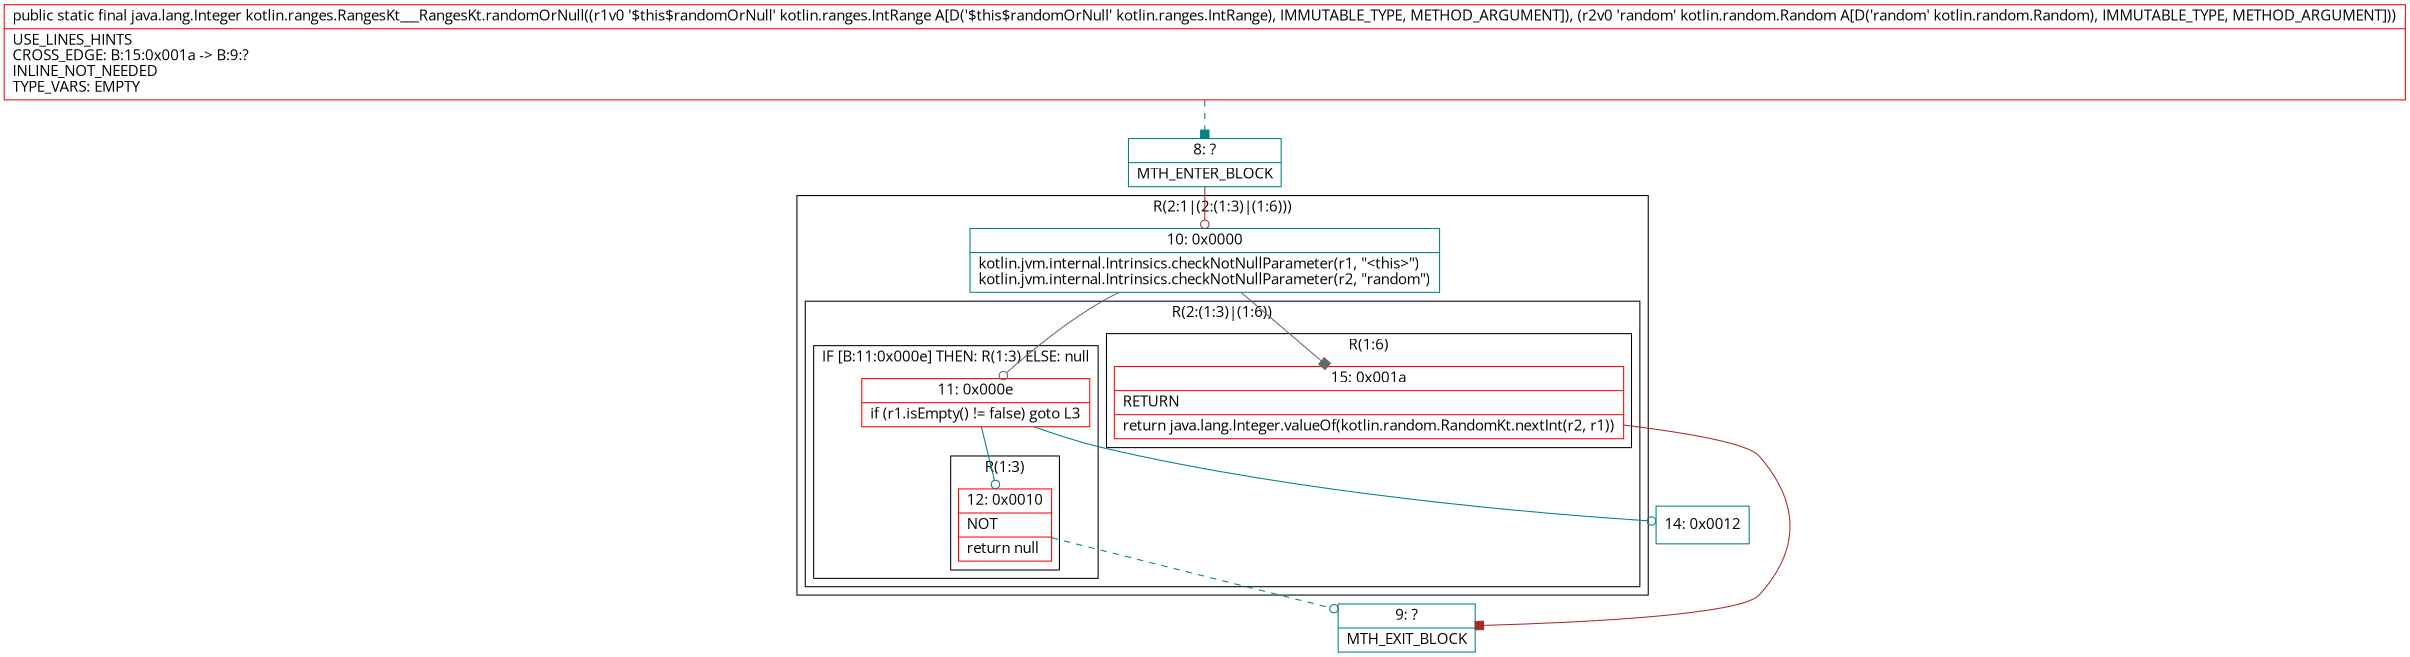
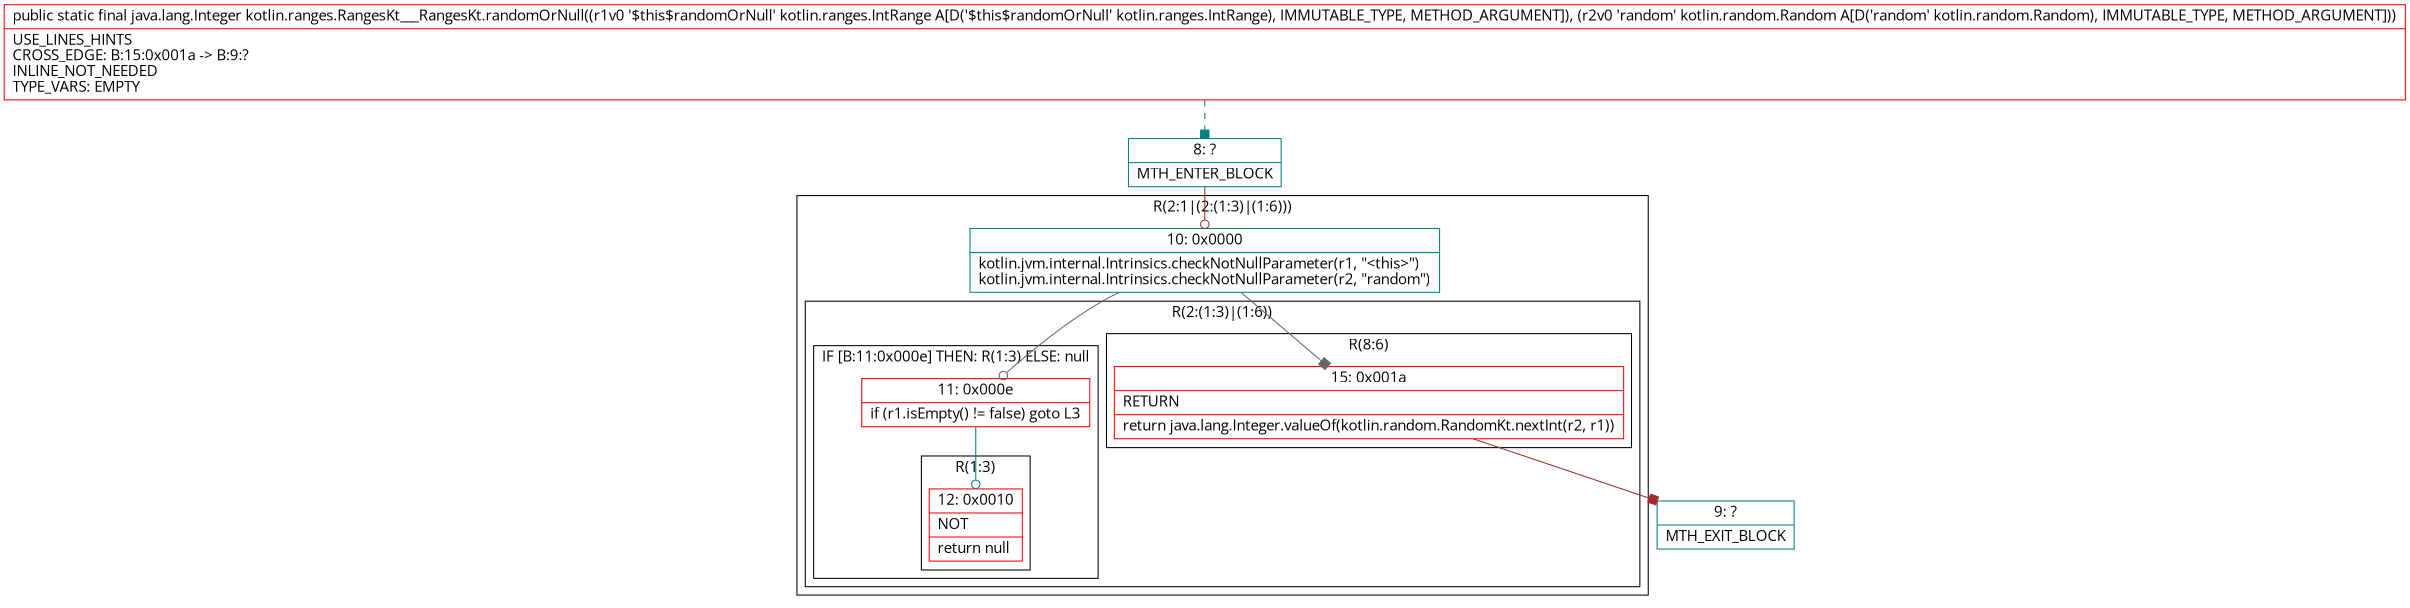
(1369, 346) -> (1369, 346)
(1703, 525) -> none
(1191, 573) -> none
